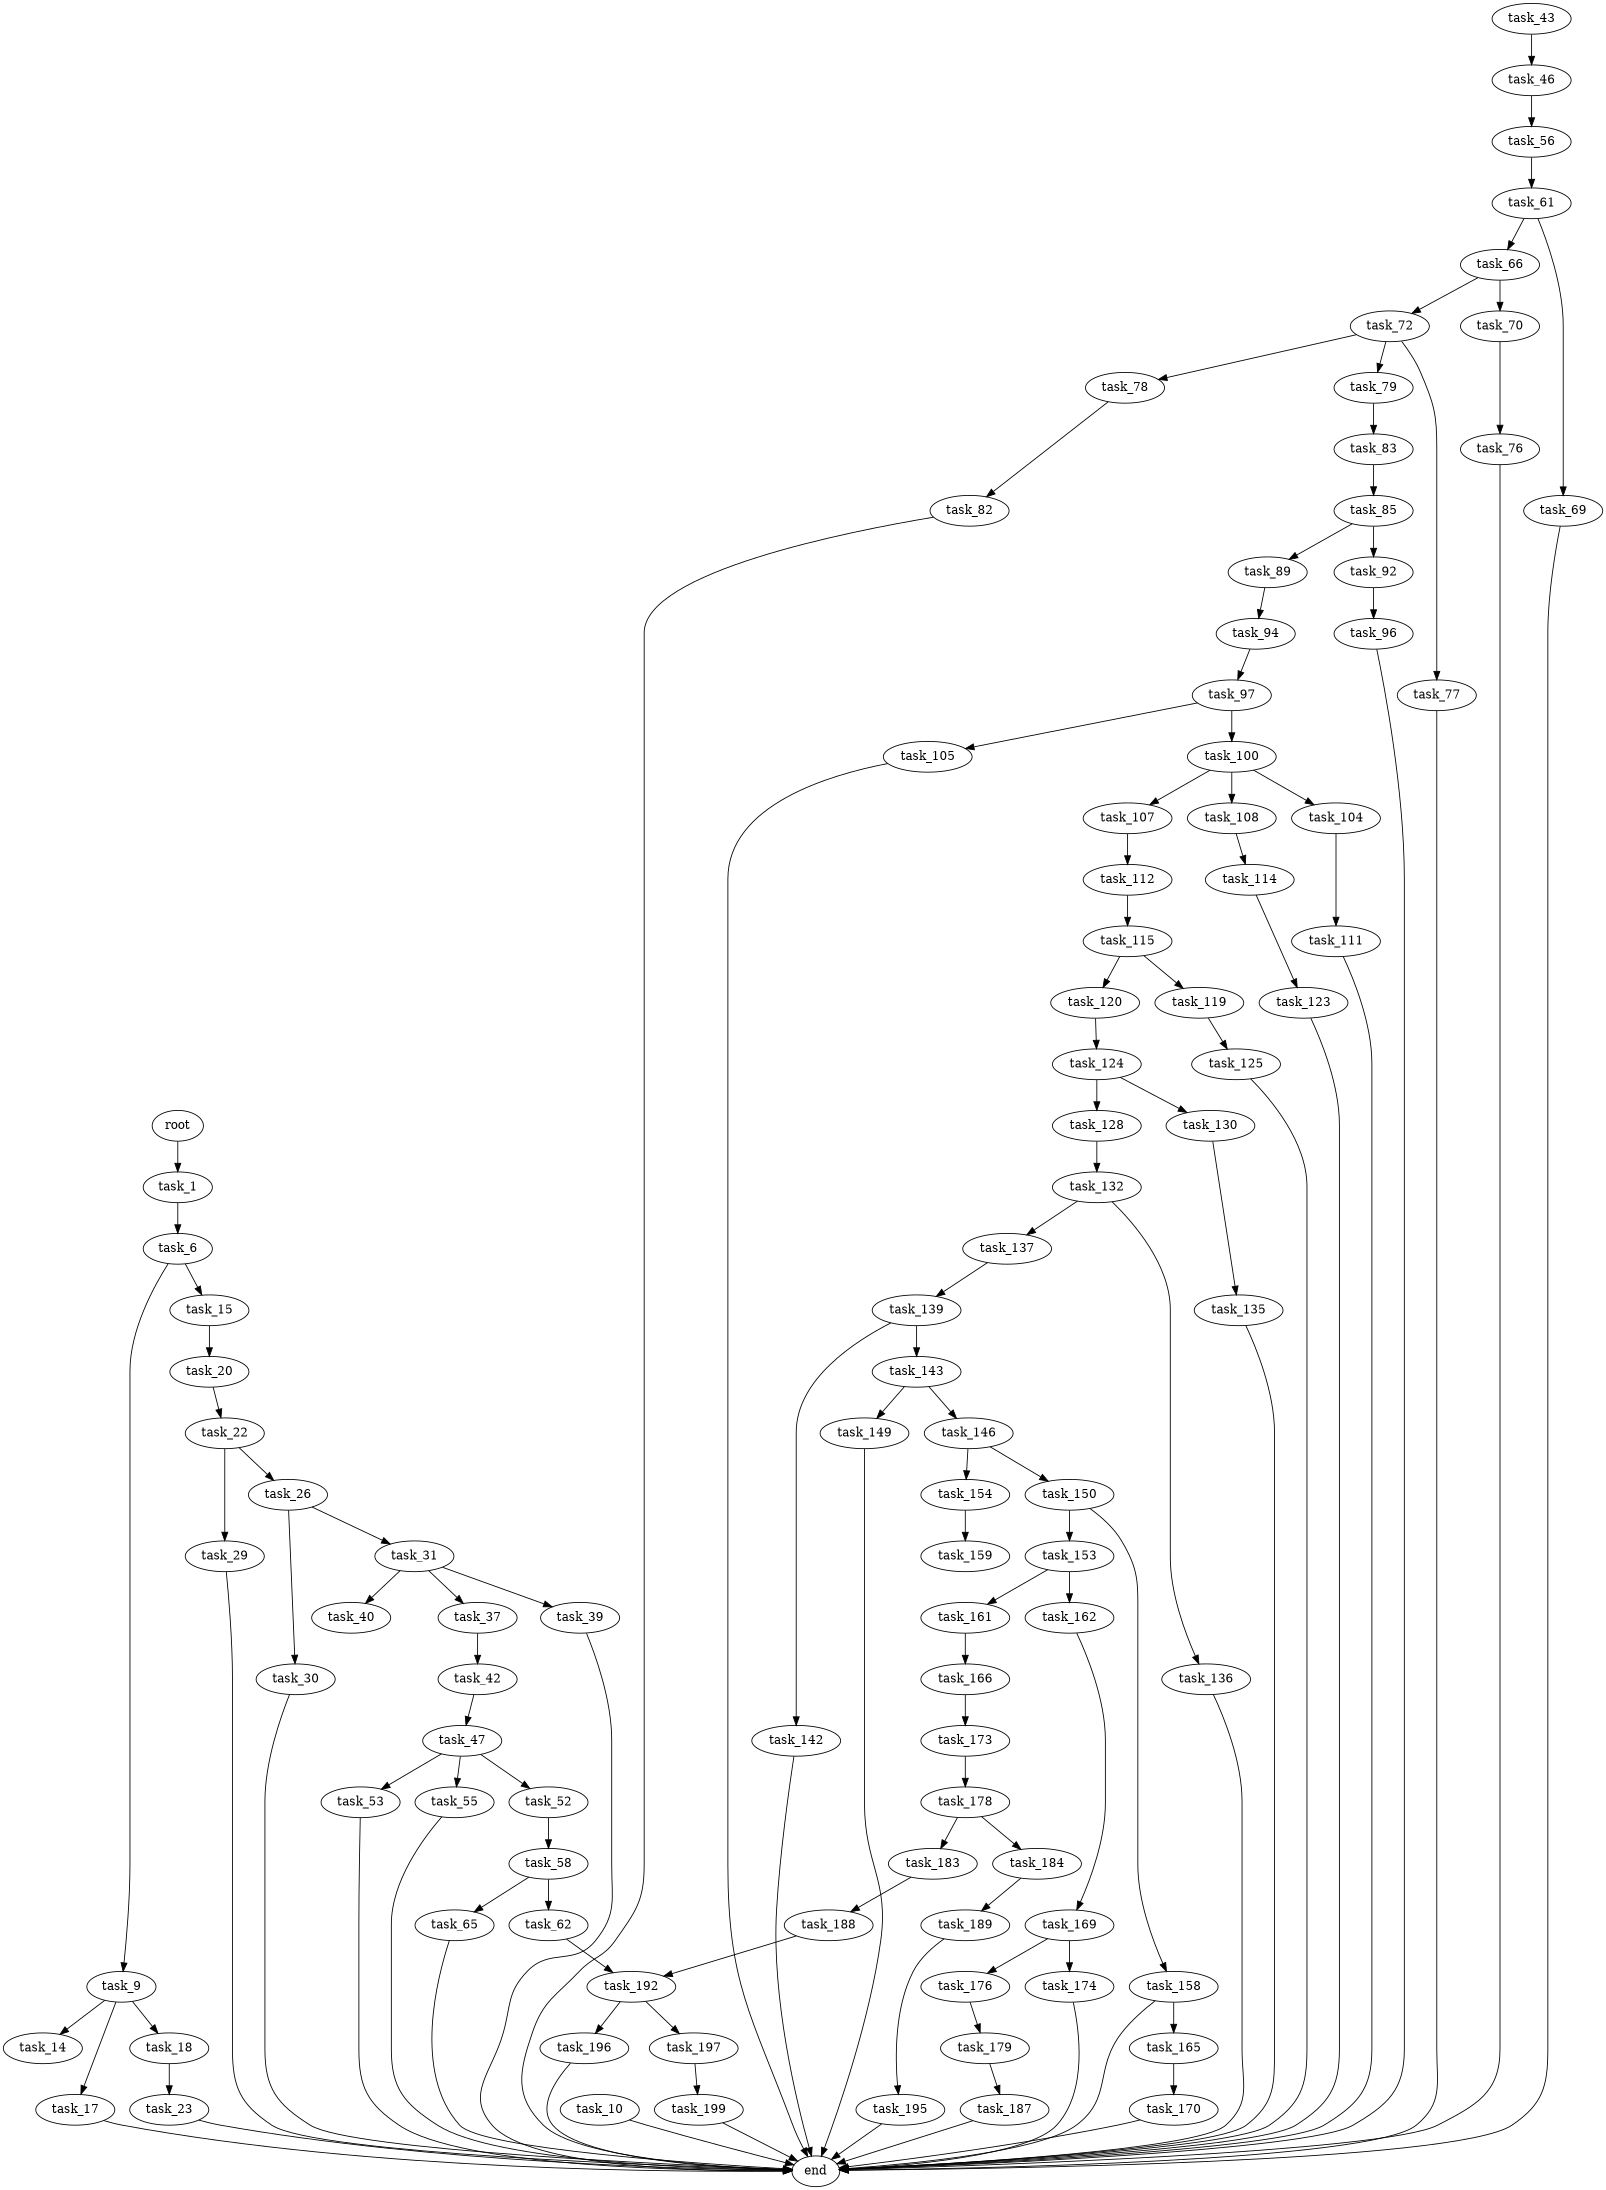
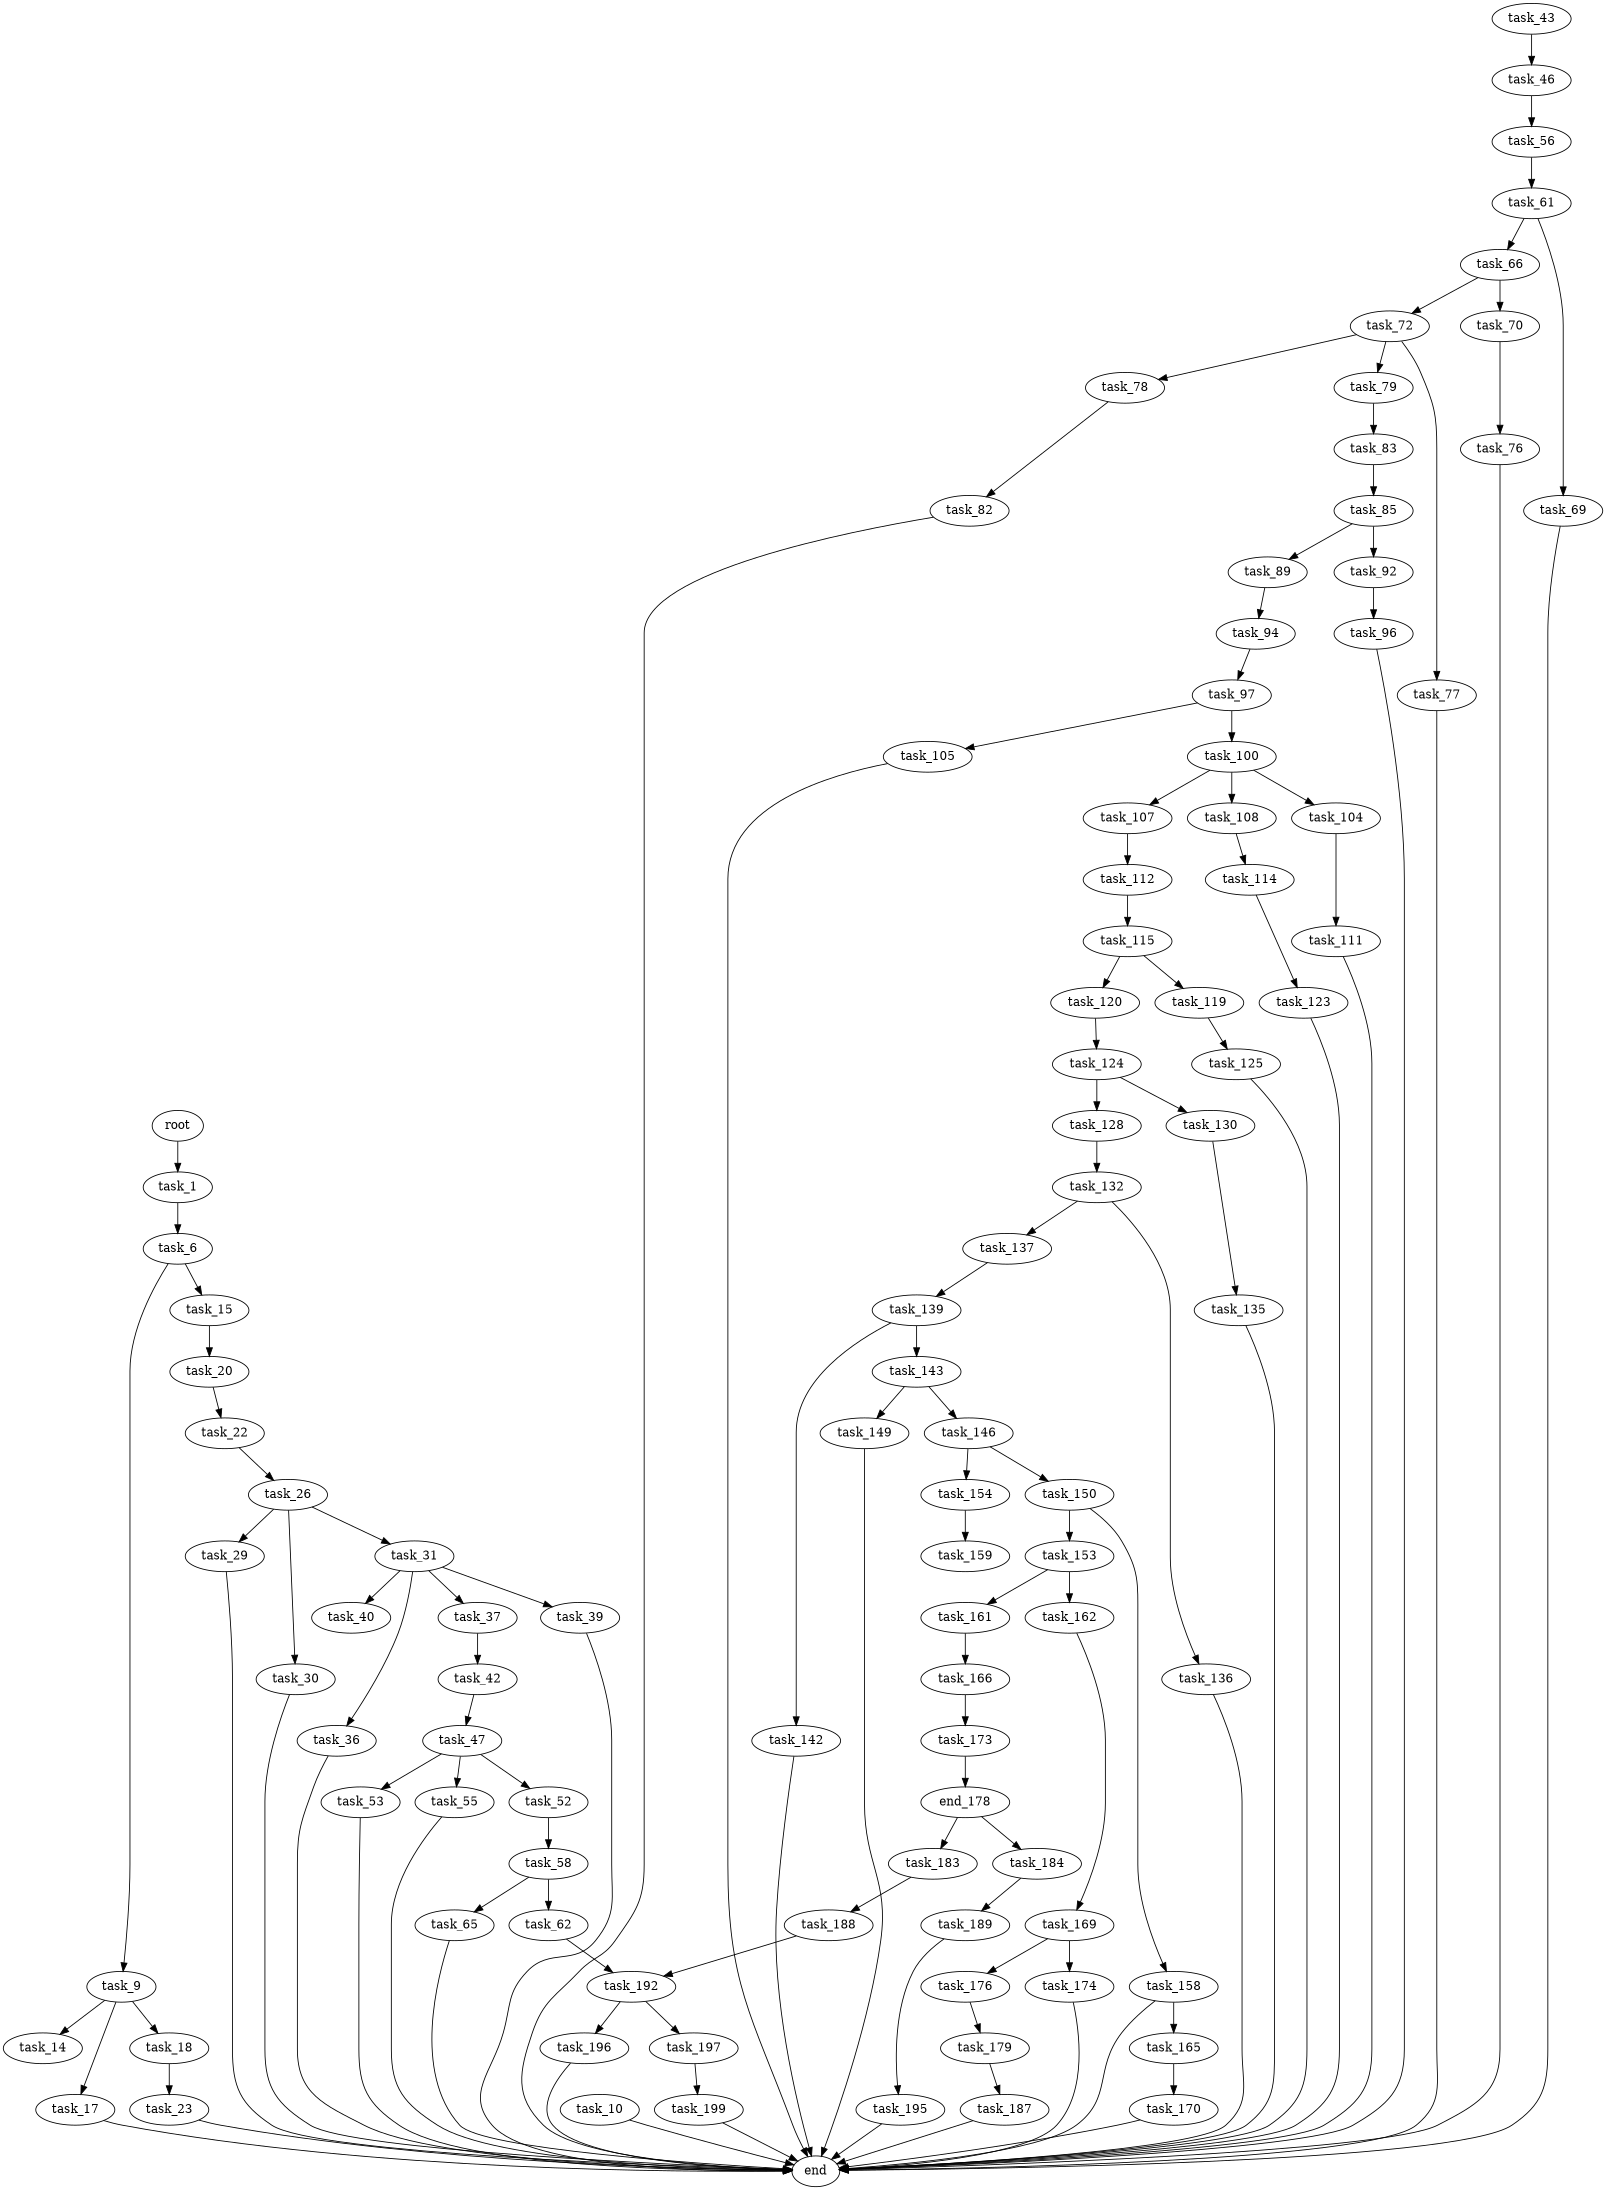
(225, 1490) -> (260, 1523)
none -> (337, 1741)
(965, 1802) -> (965, 1802)
